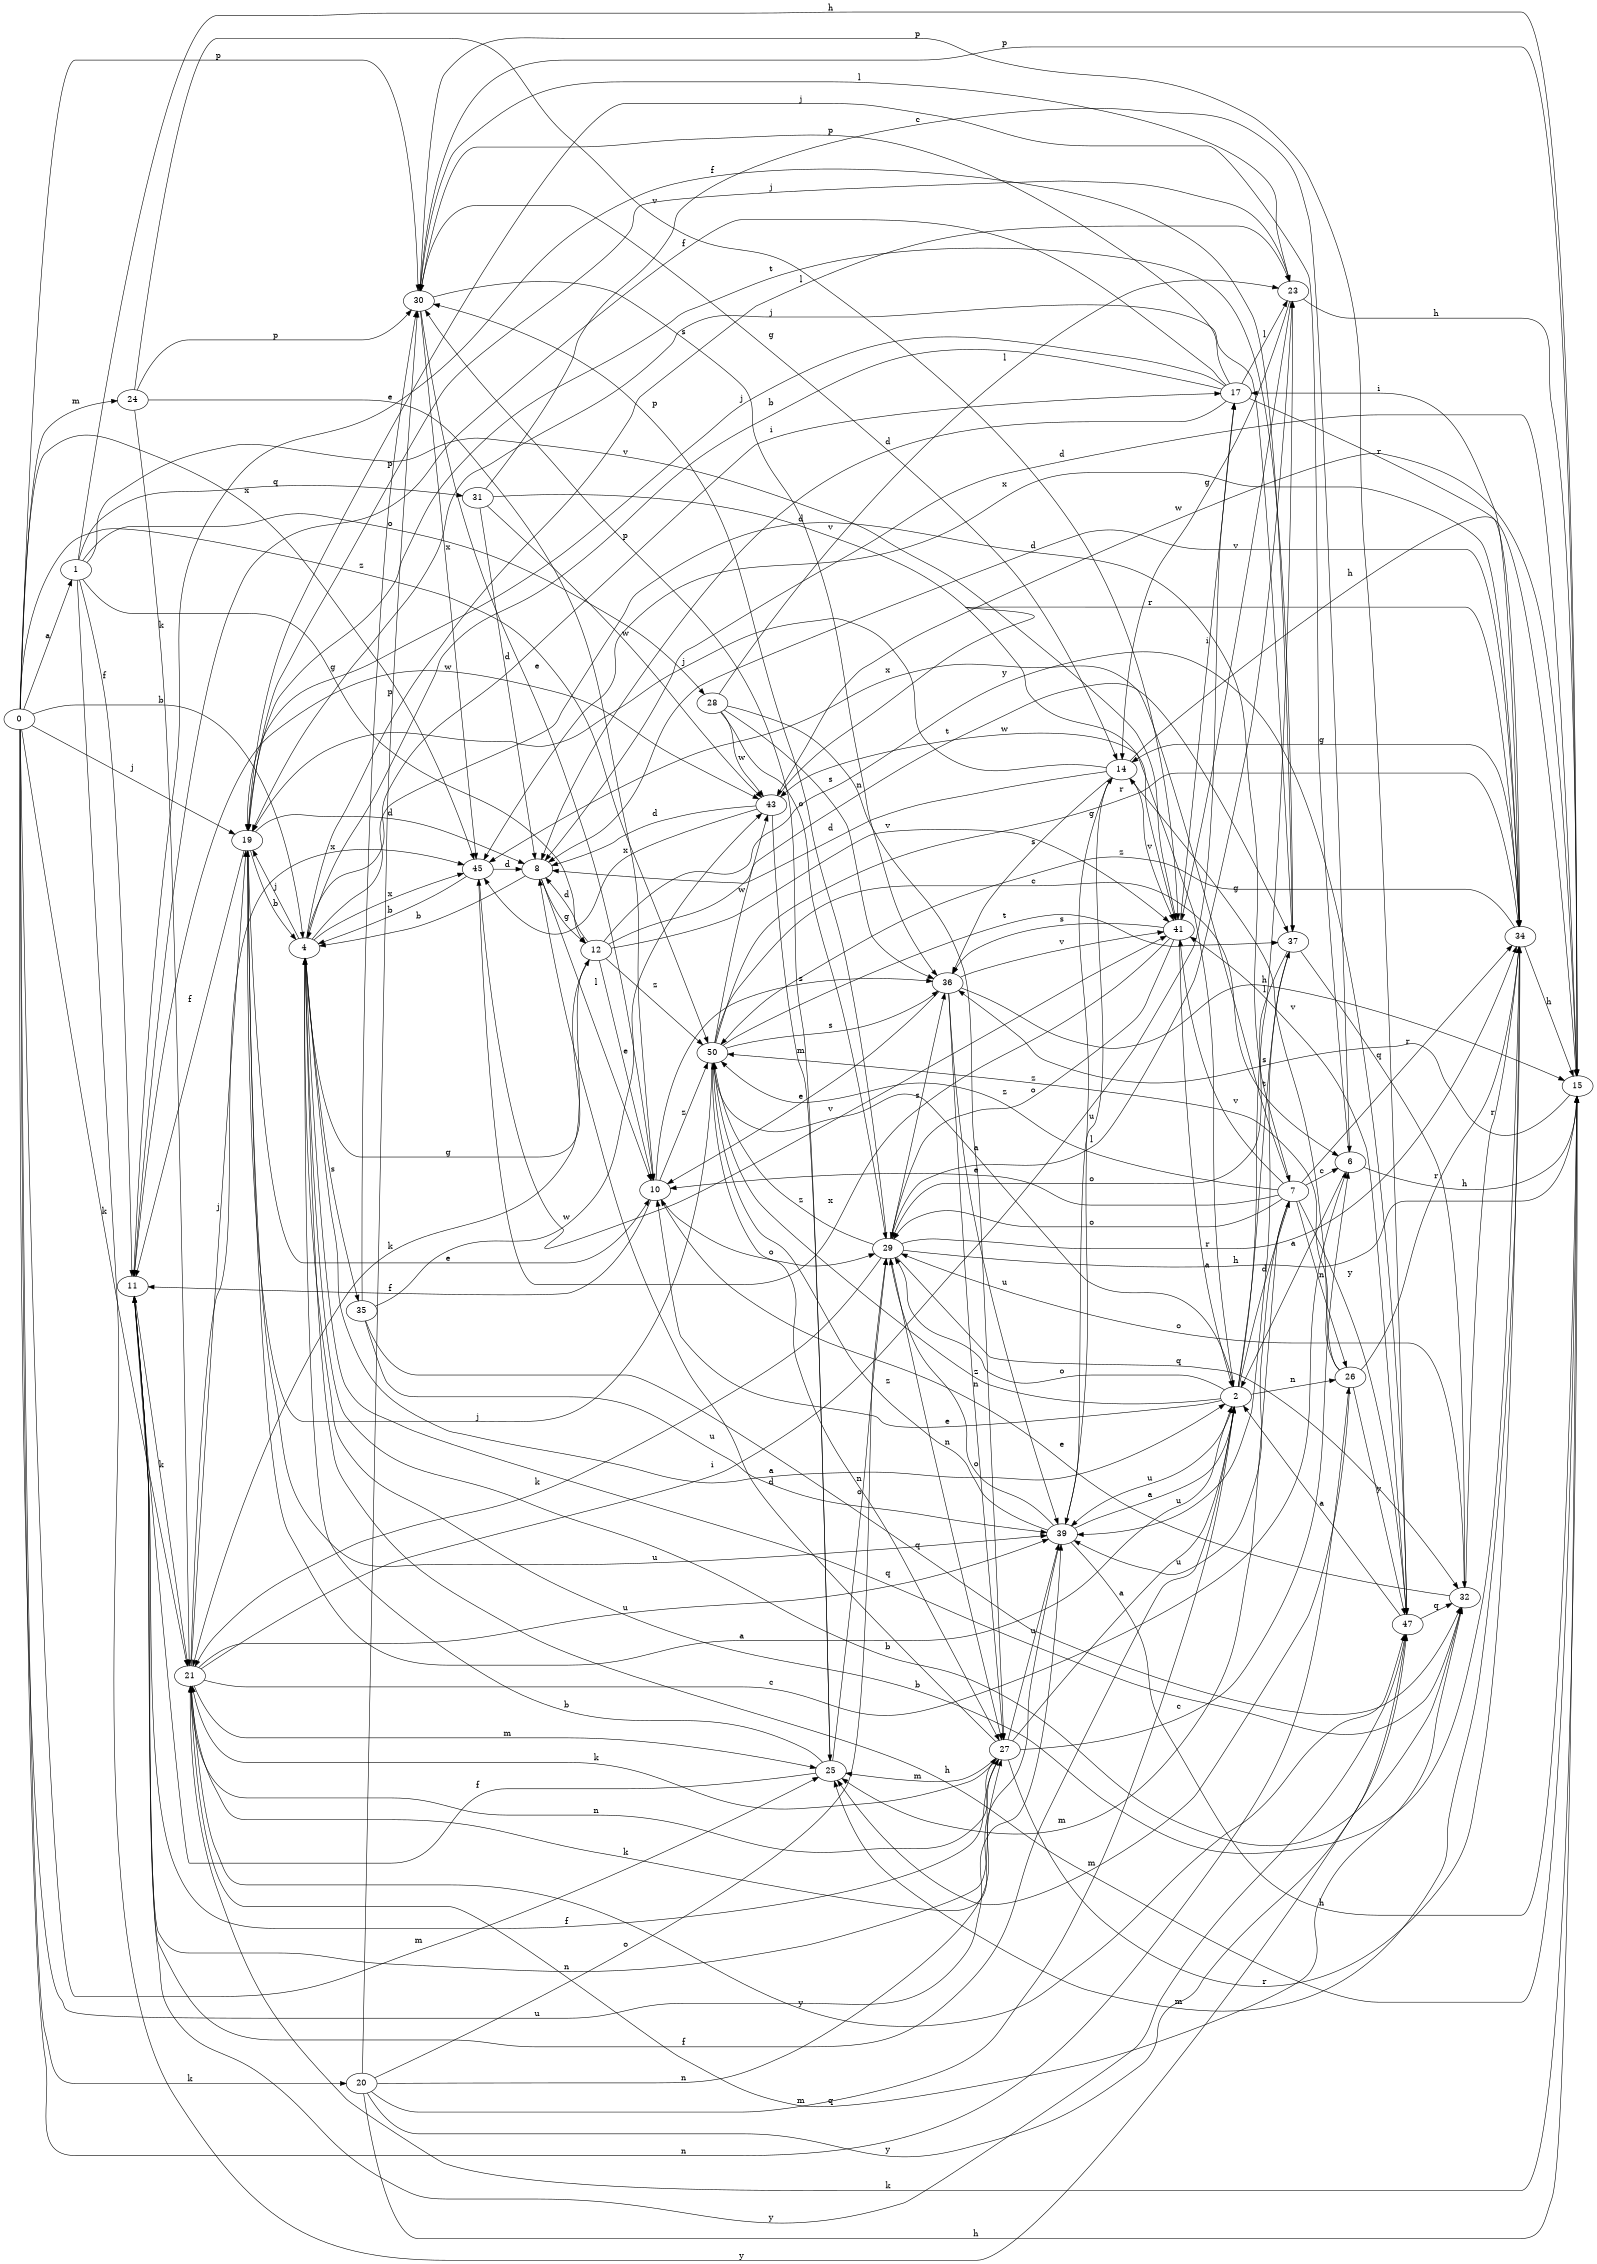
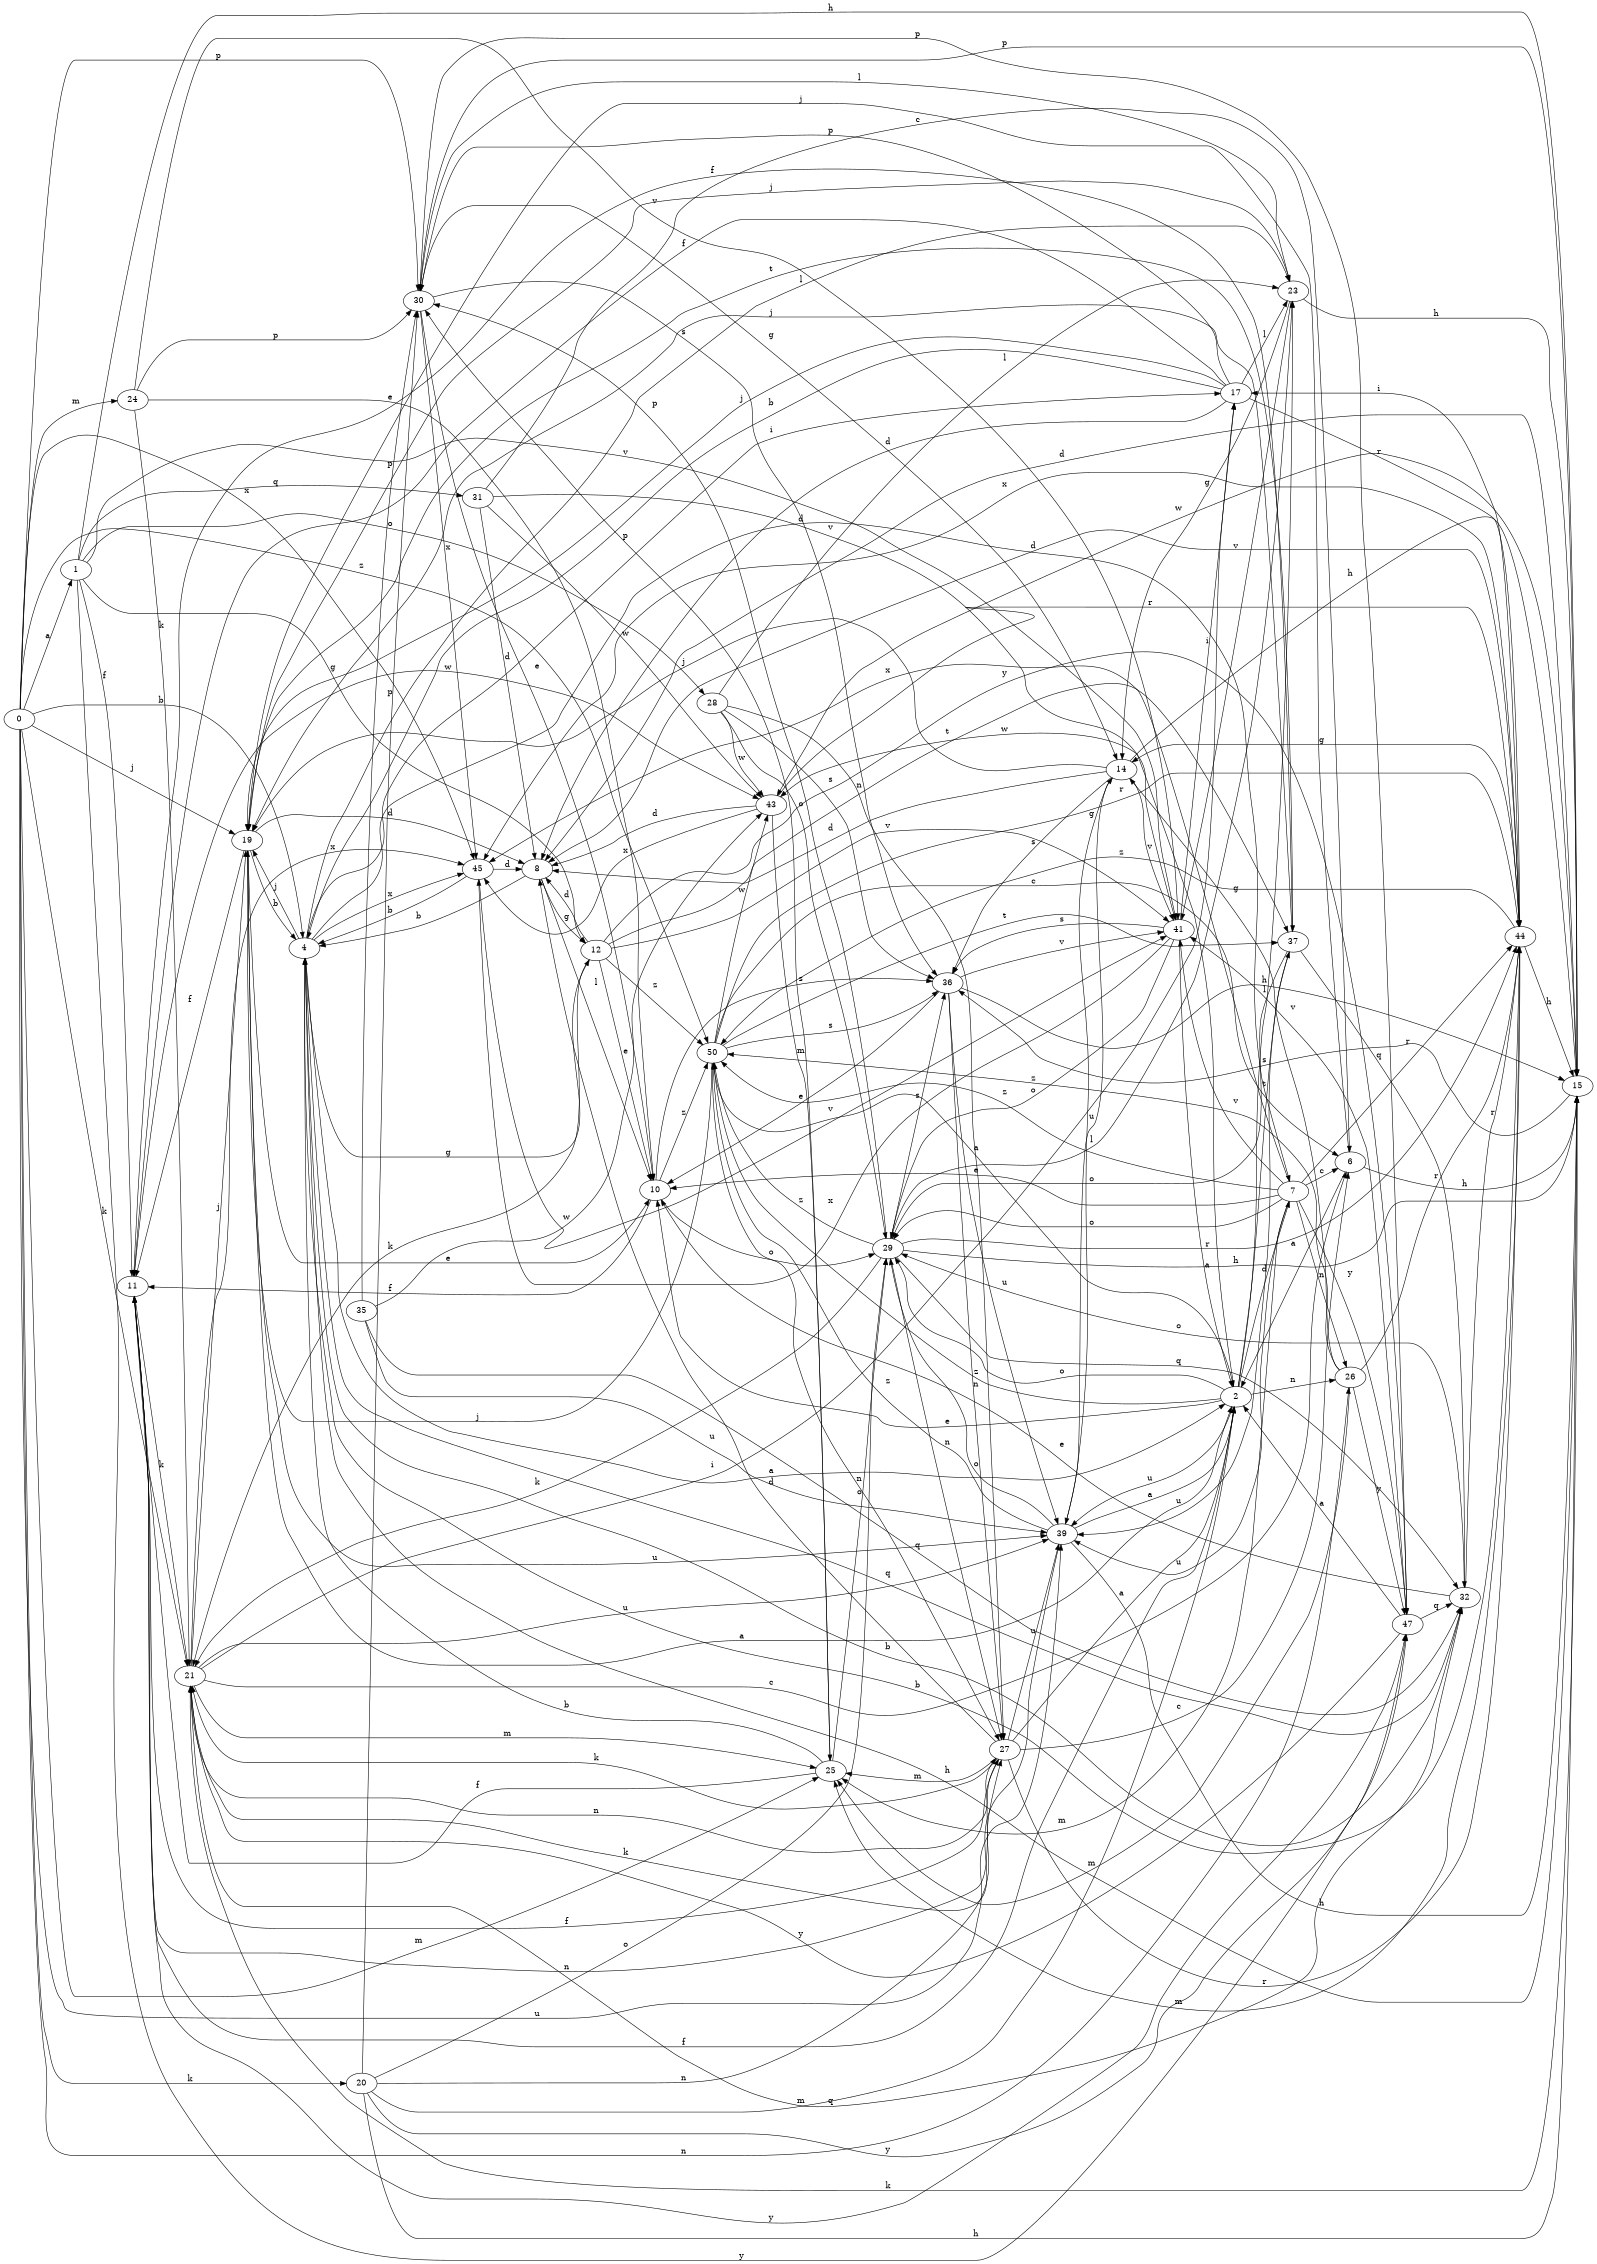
(1520, 937) -> (1520, 937)
(328, 1162) -> none
(752, 1987) -> (795, 1937)
